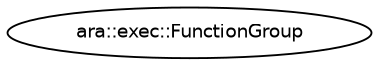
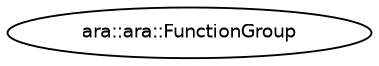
(190, 33) -> (190, 33)
